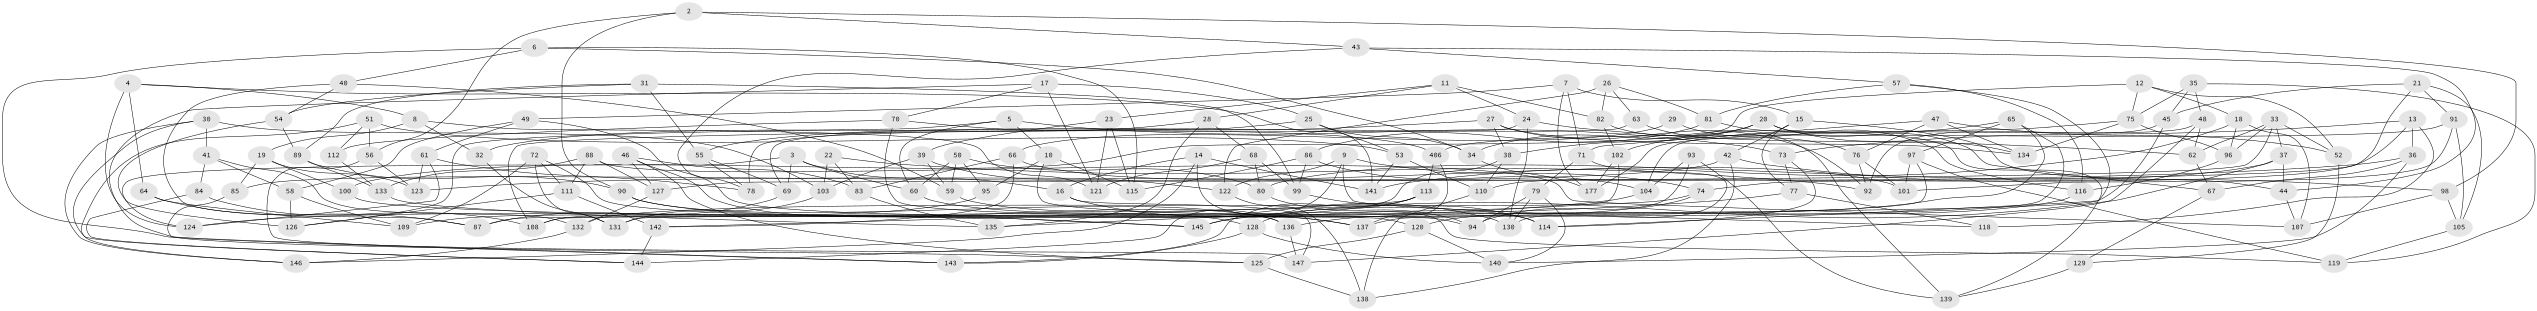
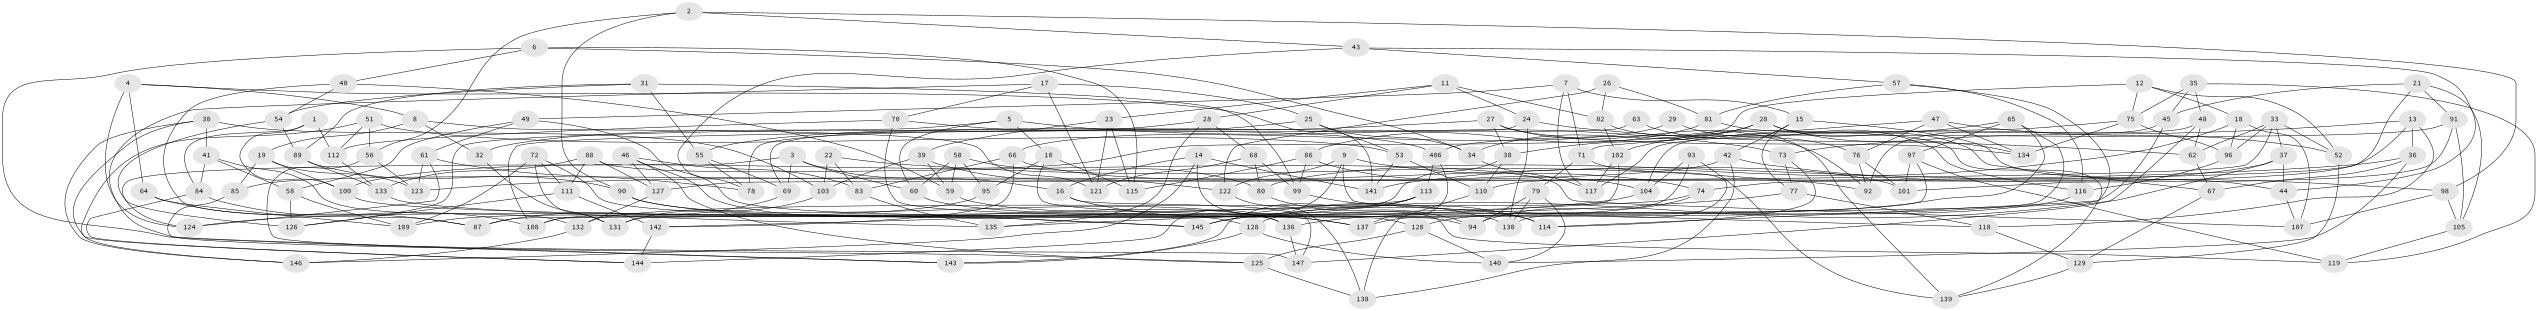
(1622, 102) -> none
none -> (314, 120)
(1591, 192) -> (1591, 192)
none -> (2032, 246)
